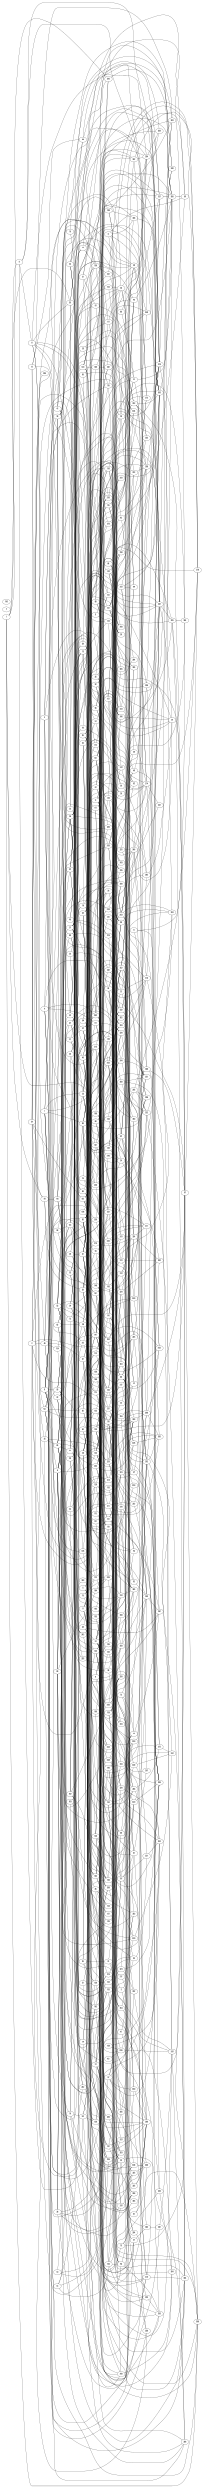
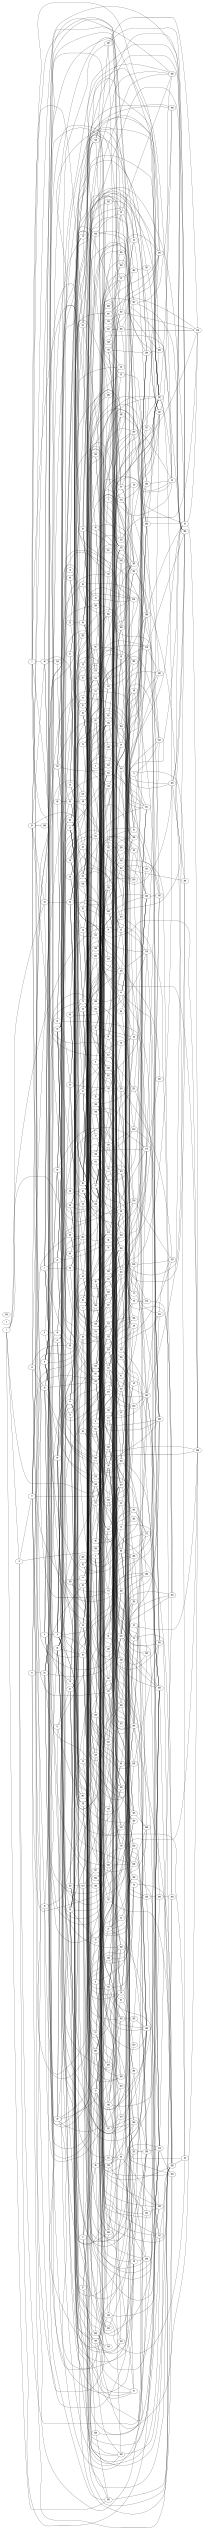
(121, 850) -> none
(69, 1169) -> (62, 690)
none -> (147, 1301)
